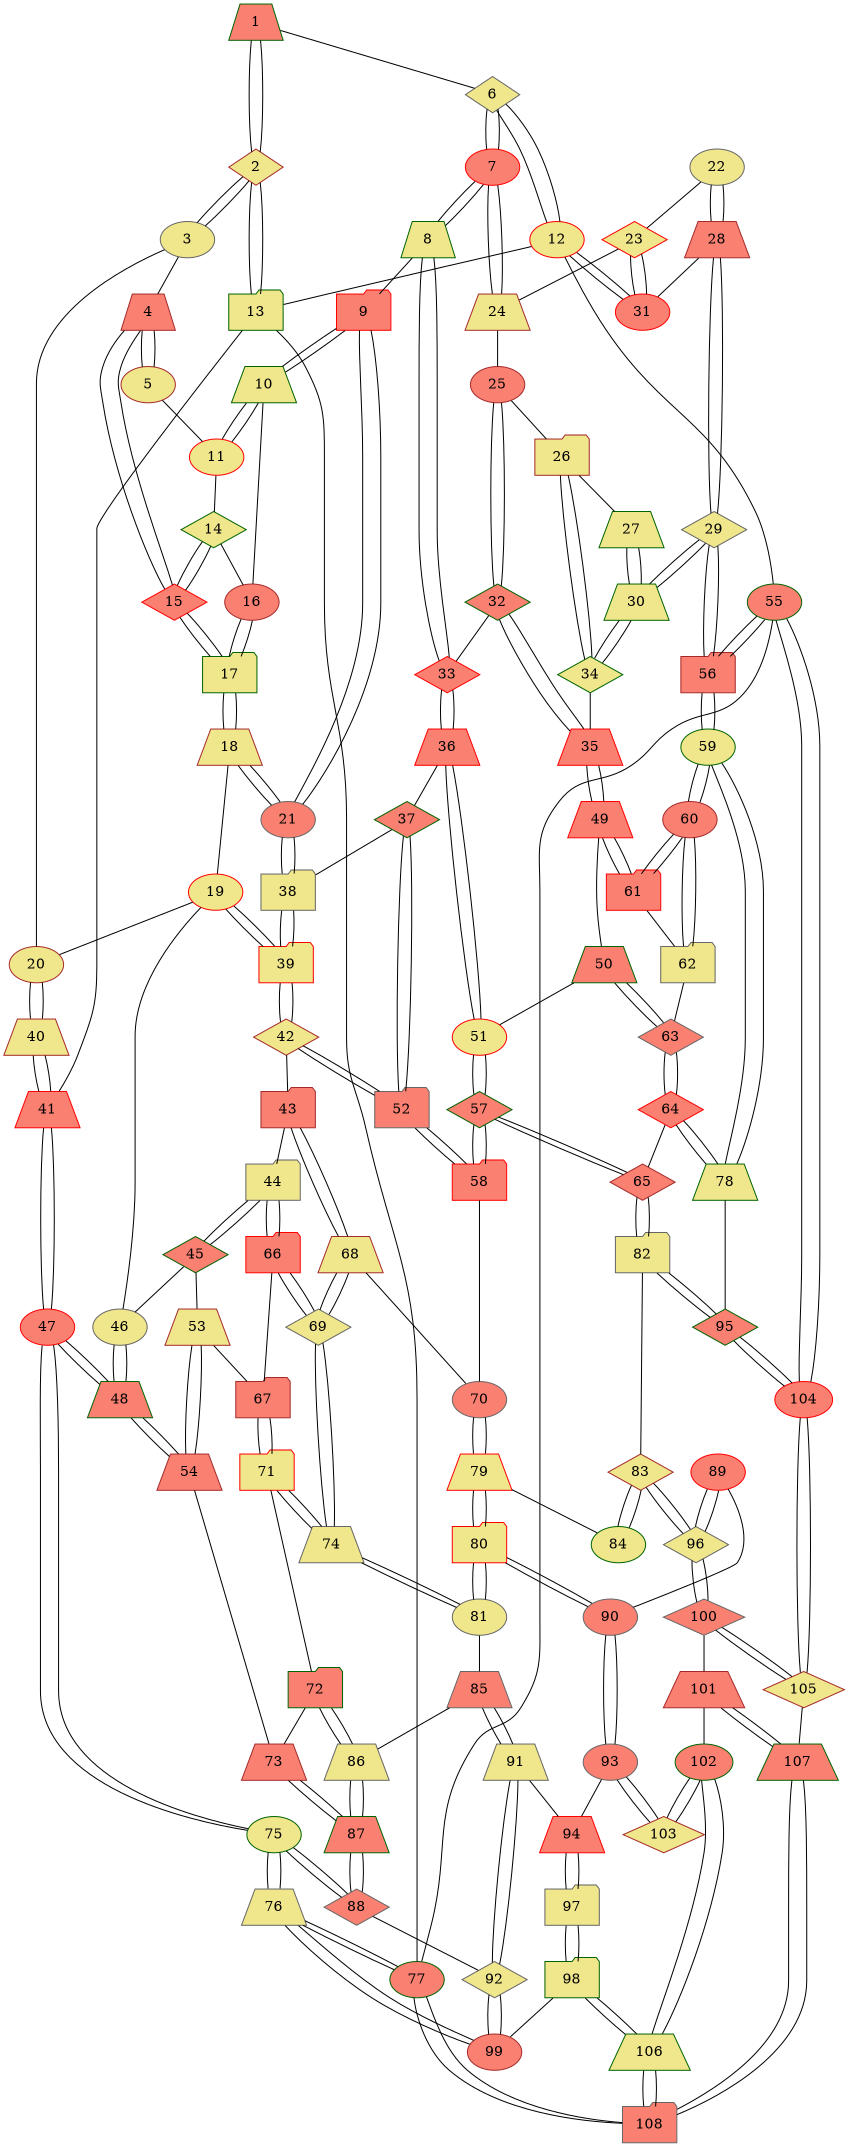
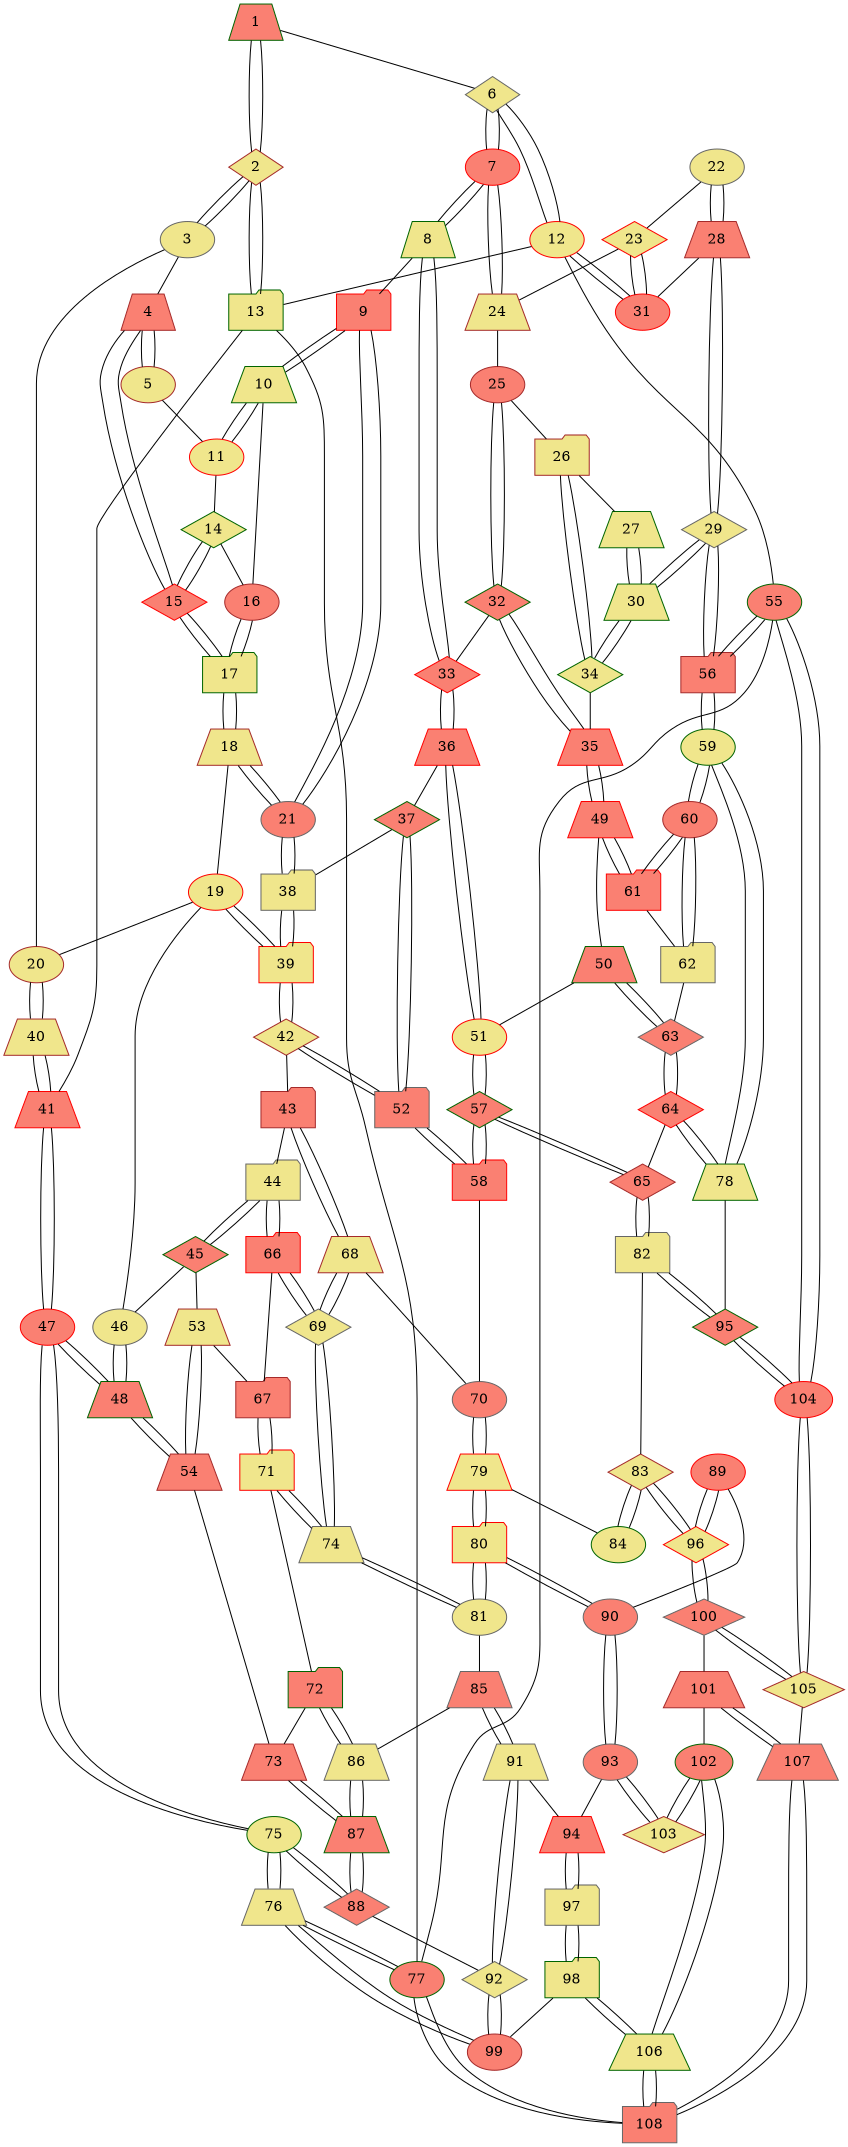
(696, 1545) -> (696, 1545)
(798, 1762) -> (798, 1762)
